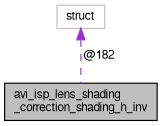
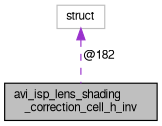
(81, 102) -> (81, 102)
